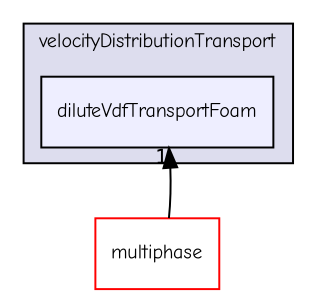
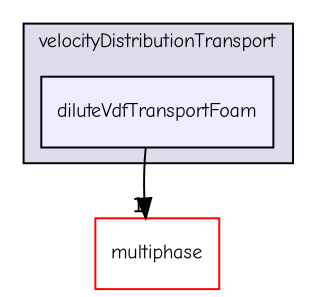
(170, 193) -> (144, 176)
